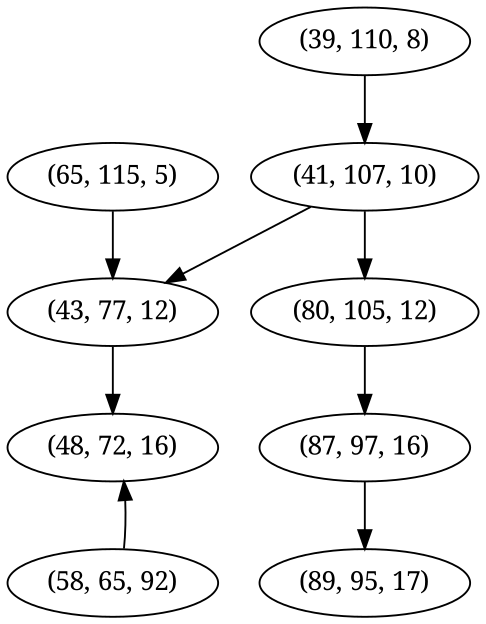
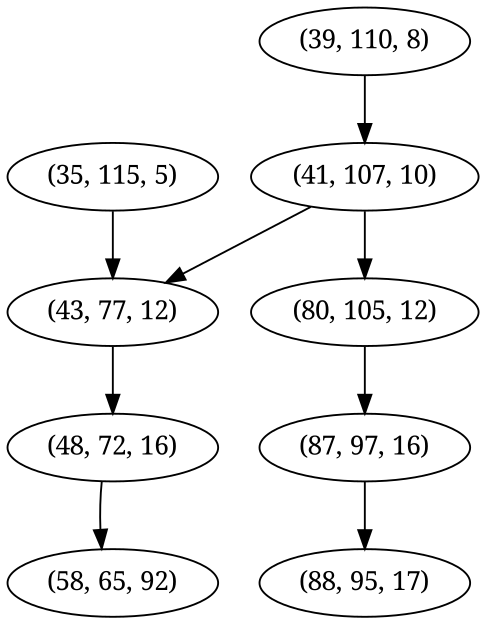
(113, 177) -> (113, 177)
(125, 524) -> (100, 505)
(365, 583) -> (365, 583)
